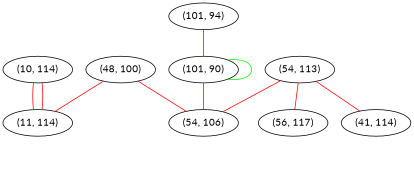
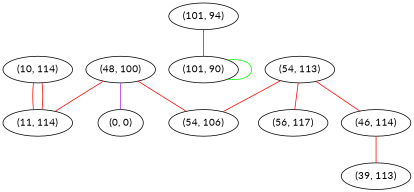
(204, 96) -> none
none -> (121, 123)
(376, 123) -> (376, 123)
none -> (376, 176)
